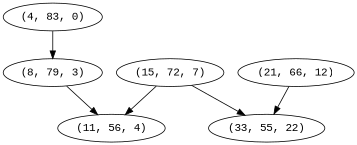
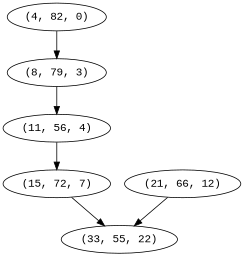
(53, 17) -> (57, 17)
(144, 98) -> (57, 152)
